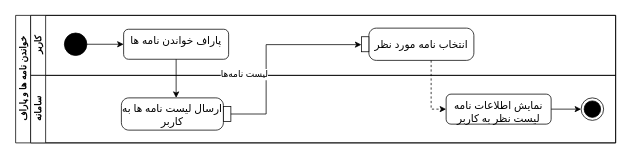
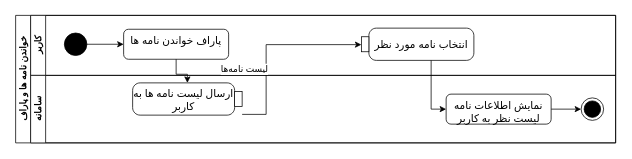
(431, 90) -> (431, 90)
(176, 114) -> (187, 99)
